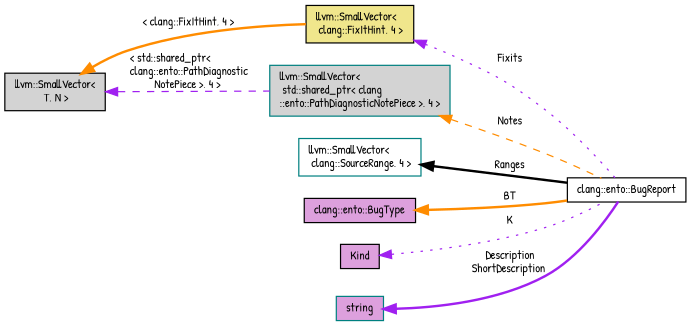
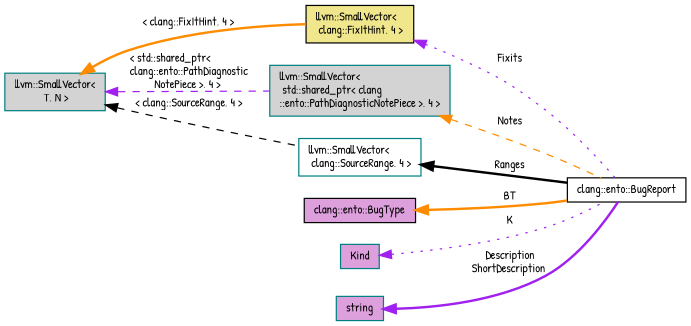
(55, 92) -> (55, 92)
none -> (208, 128)
(360, 256) -> (360, 256)
